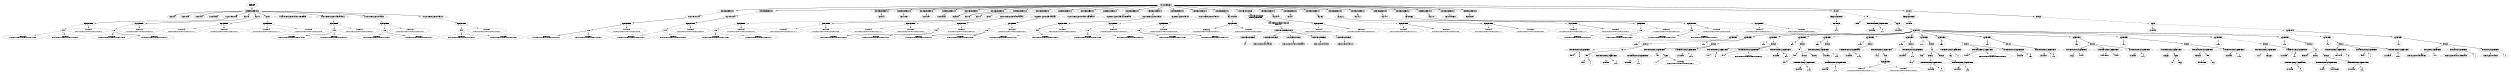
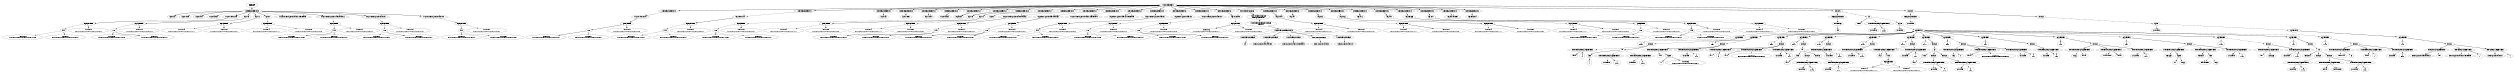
(1583, 63) -> none
